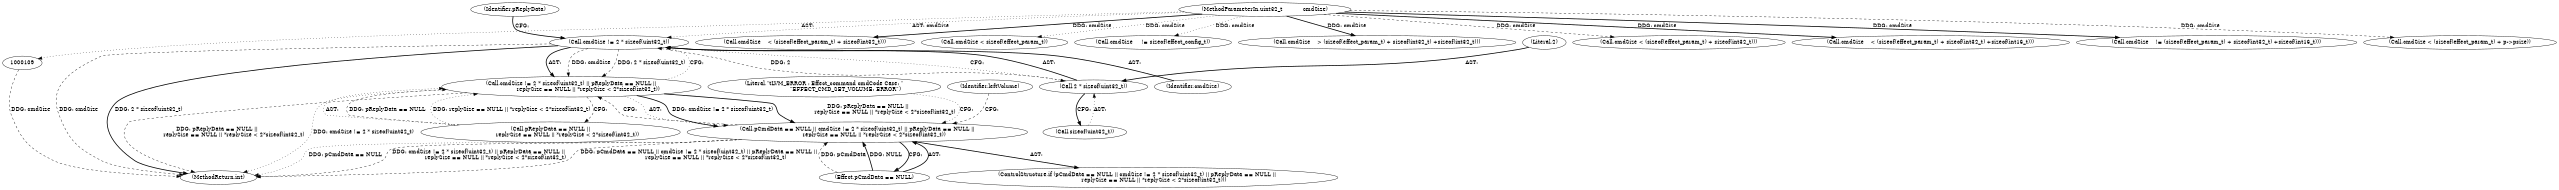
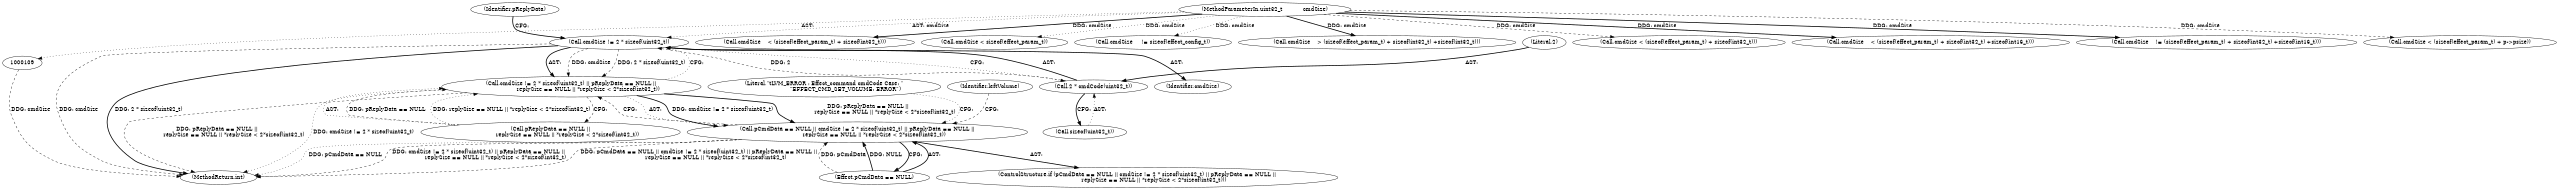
(974, 52) -> (966, 51)
(1094, 87) -> (1094, 87)
